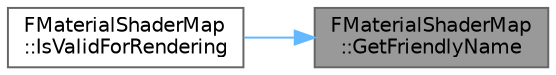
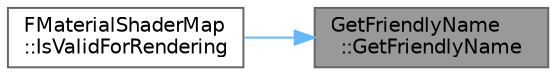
(431, 38) -> (431, 38)
